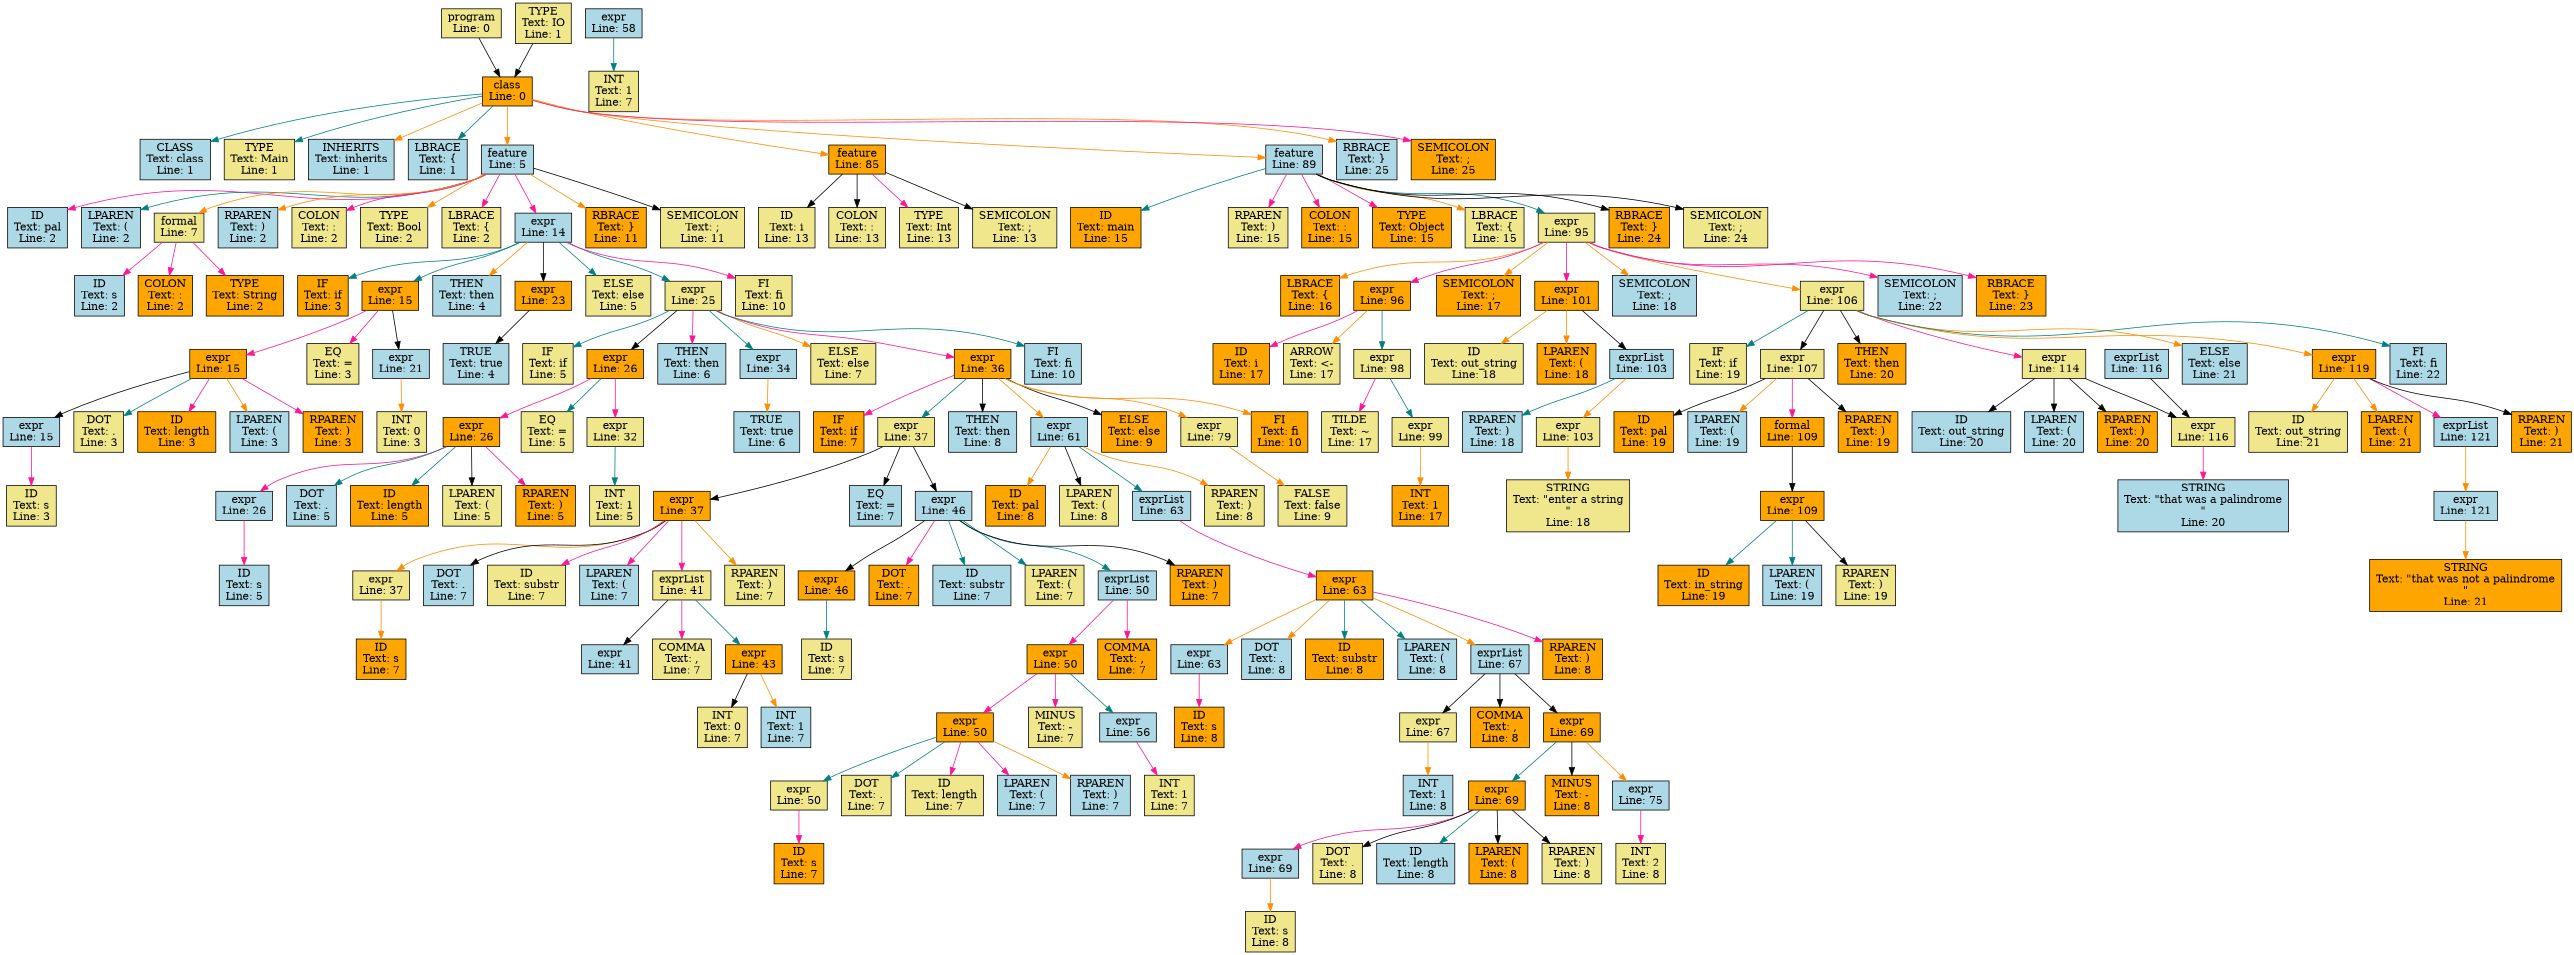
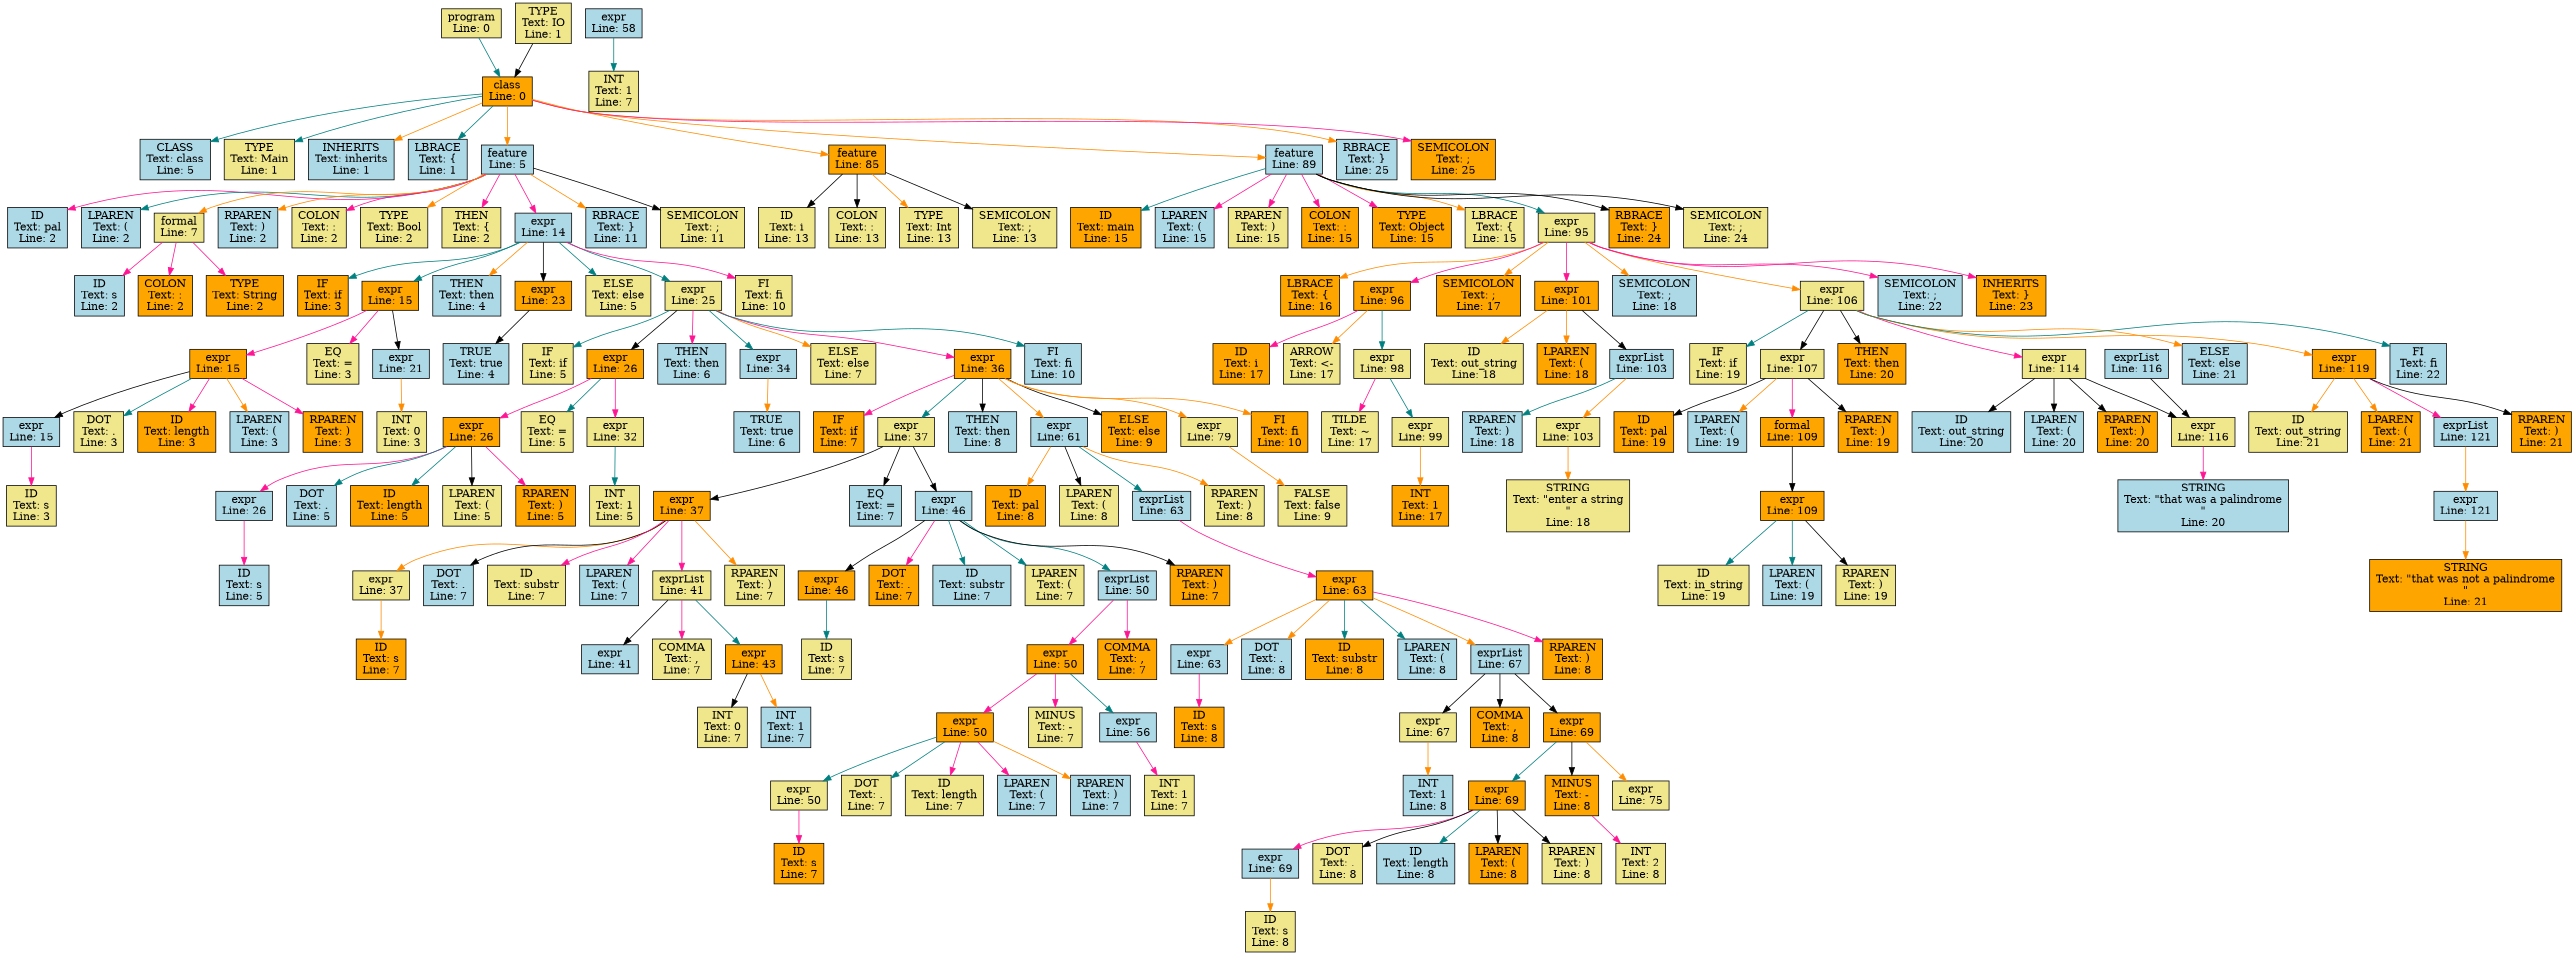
(488, 54) -> (488, 54)
(175, 160) -> (175, 160)
(887, 188) -> (887, 188)
(471, 228) -> (471, 228)
(616, 228) -> (616, 228)
none -> (1185, 228)
(2011, 296) -> (2011, 296)
(1704, 585) -> (1704, 585)
(1641, 796) -> (1641, 796)
(1641, 823) -> (1603, 827)
